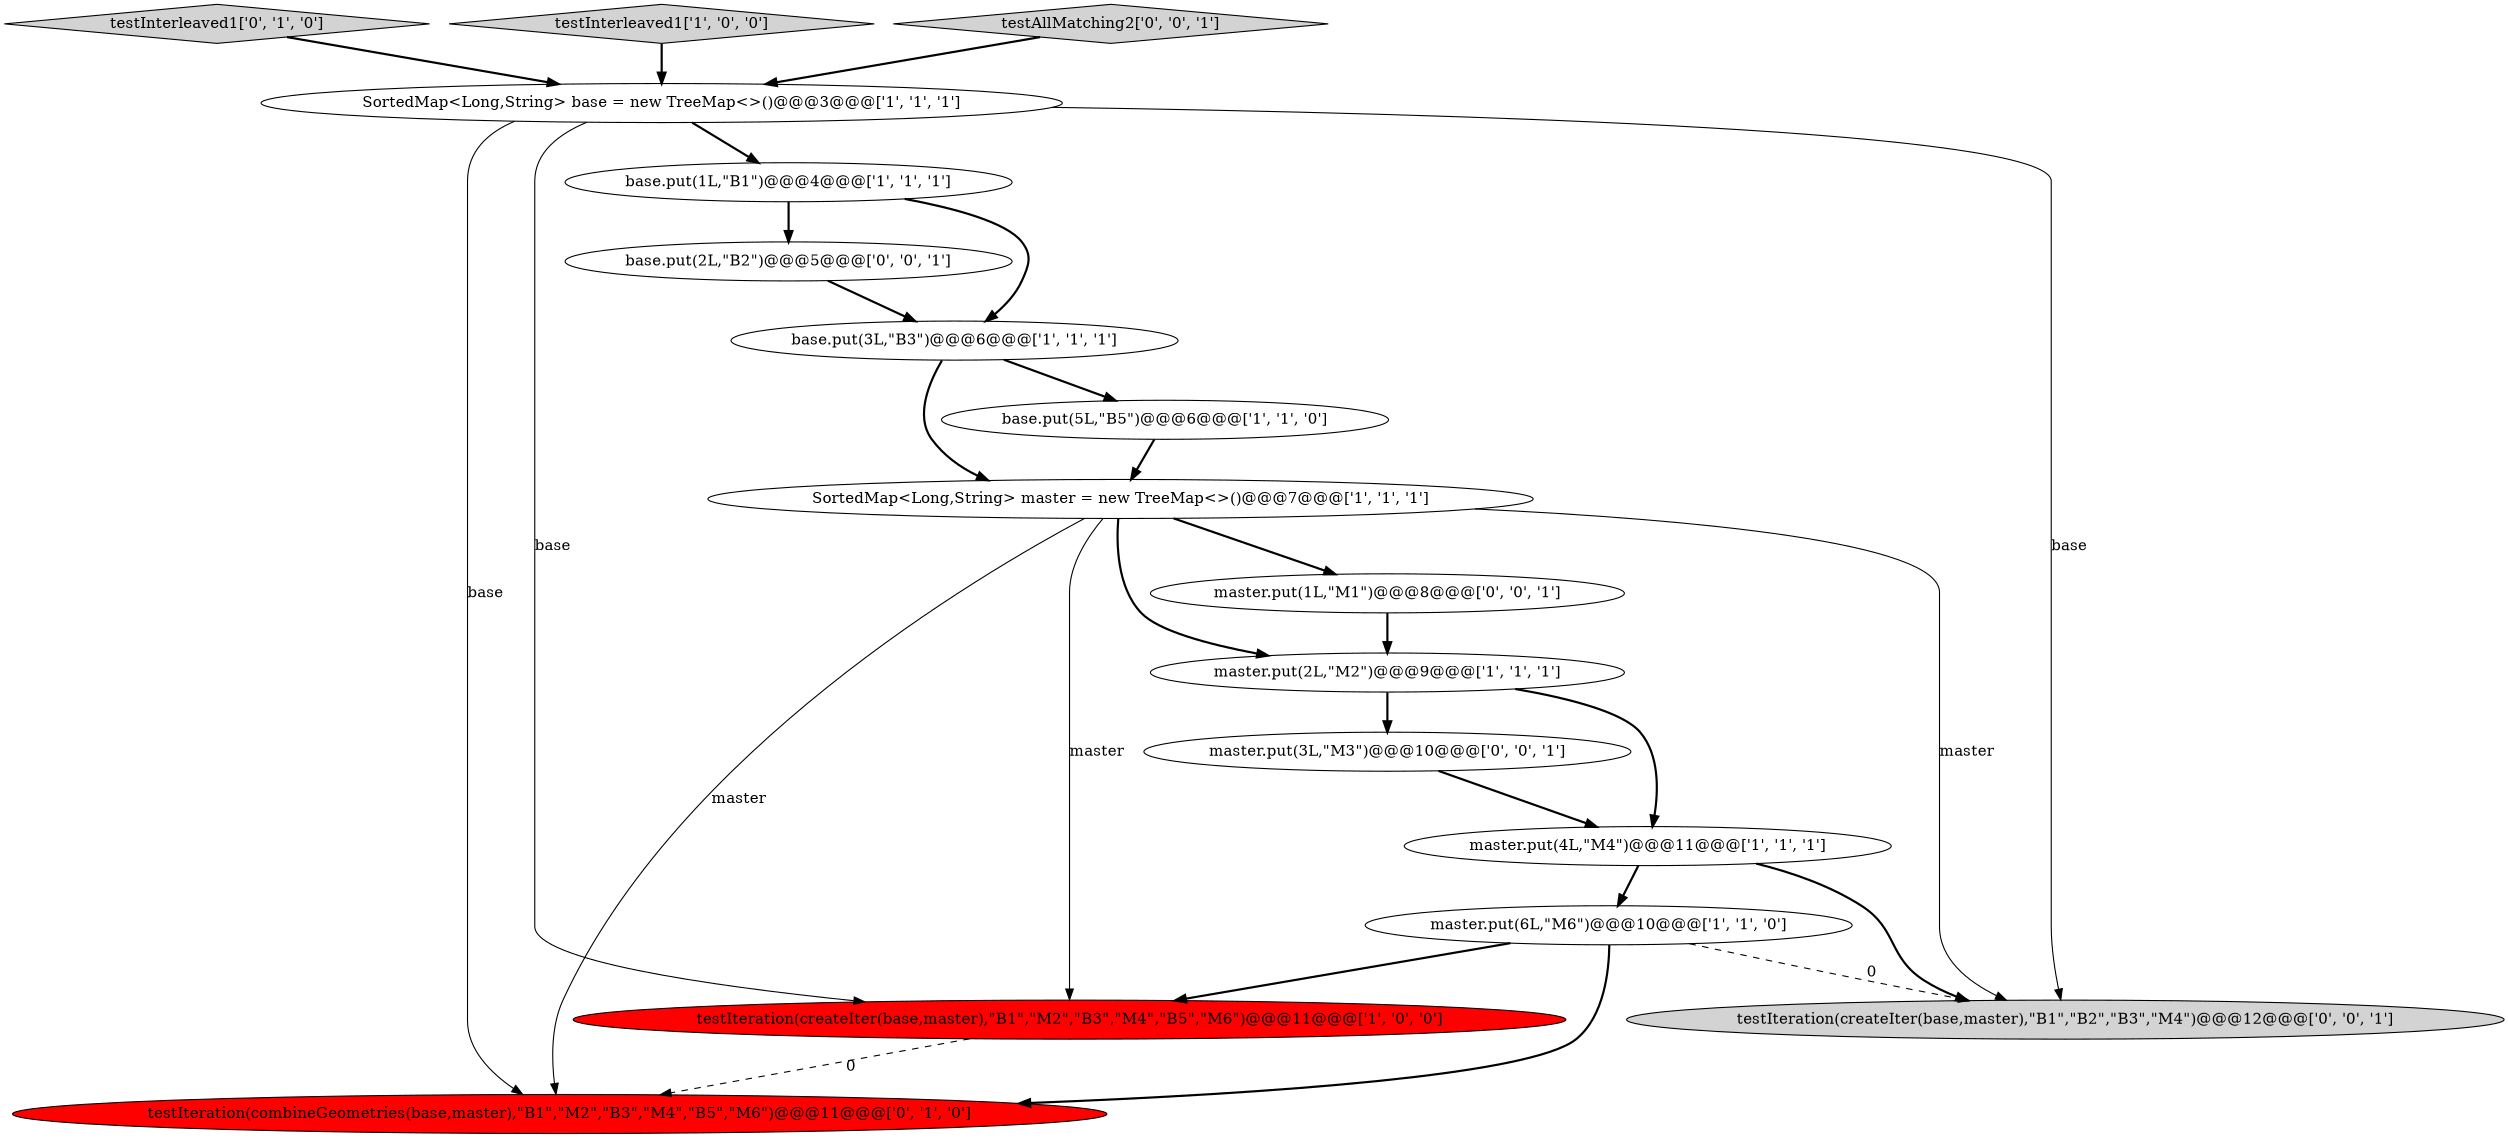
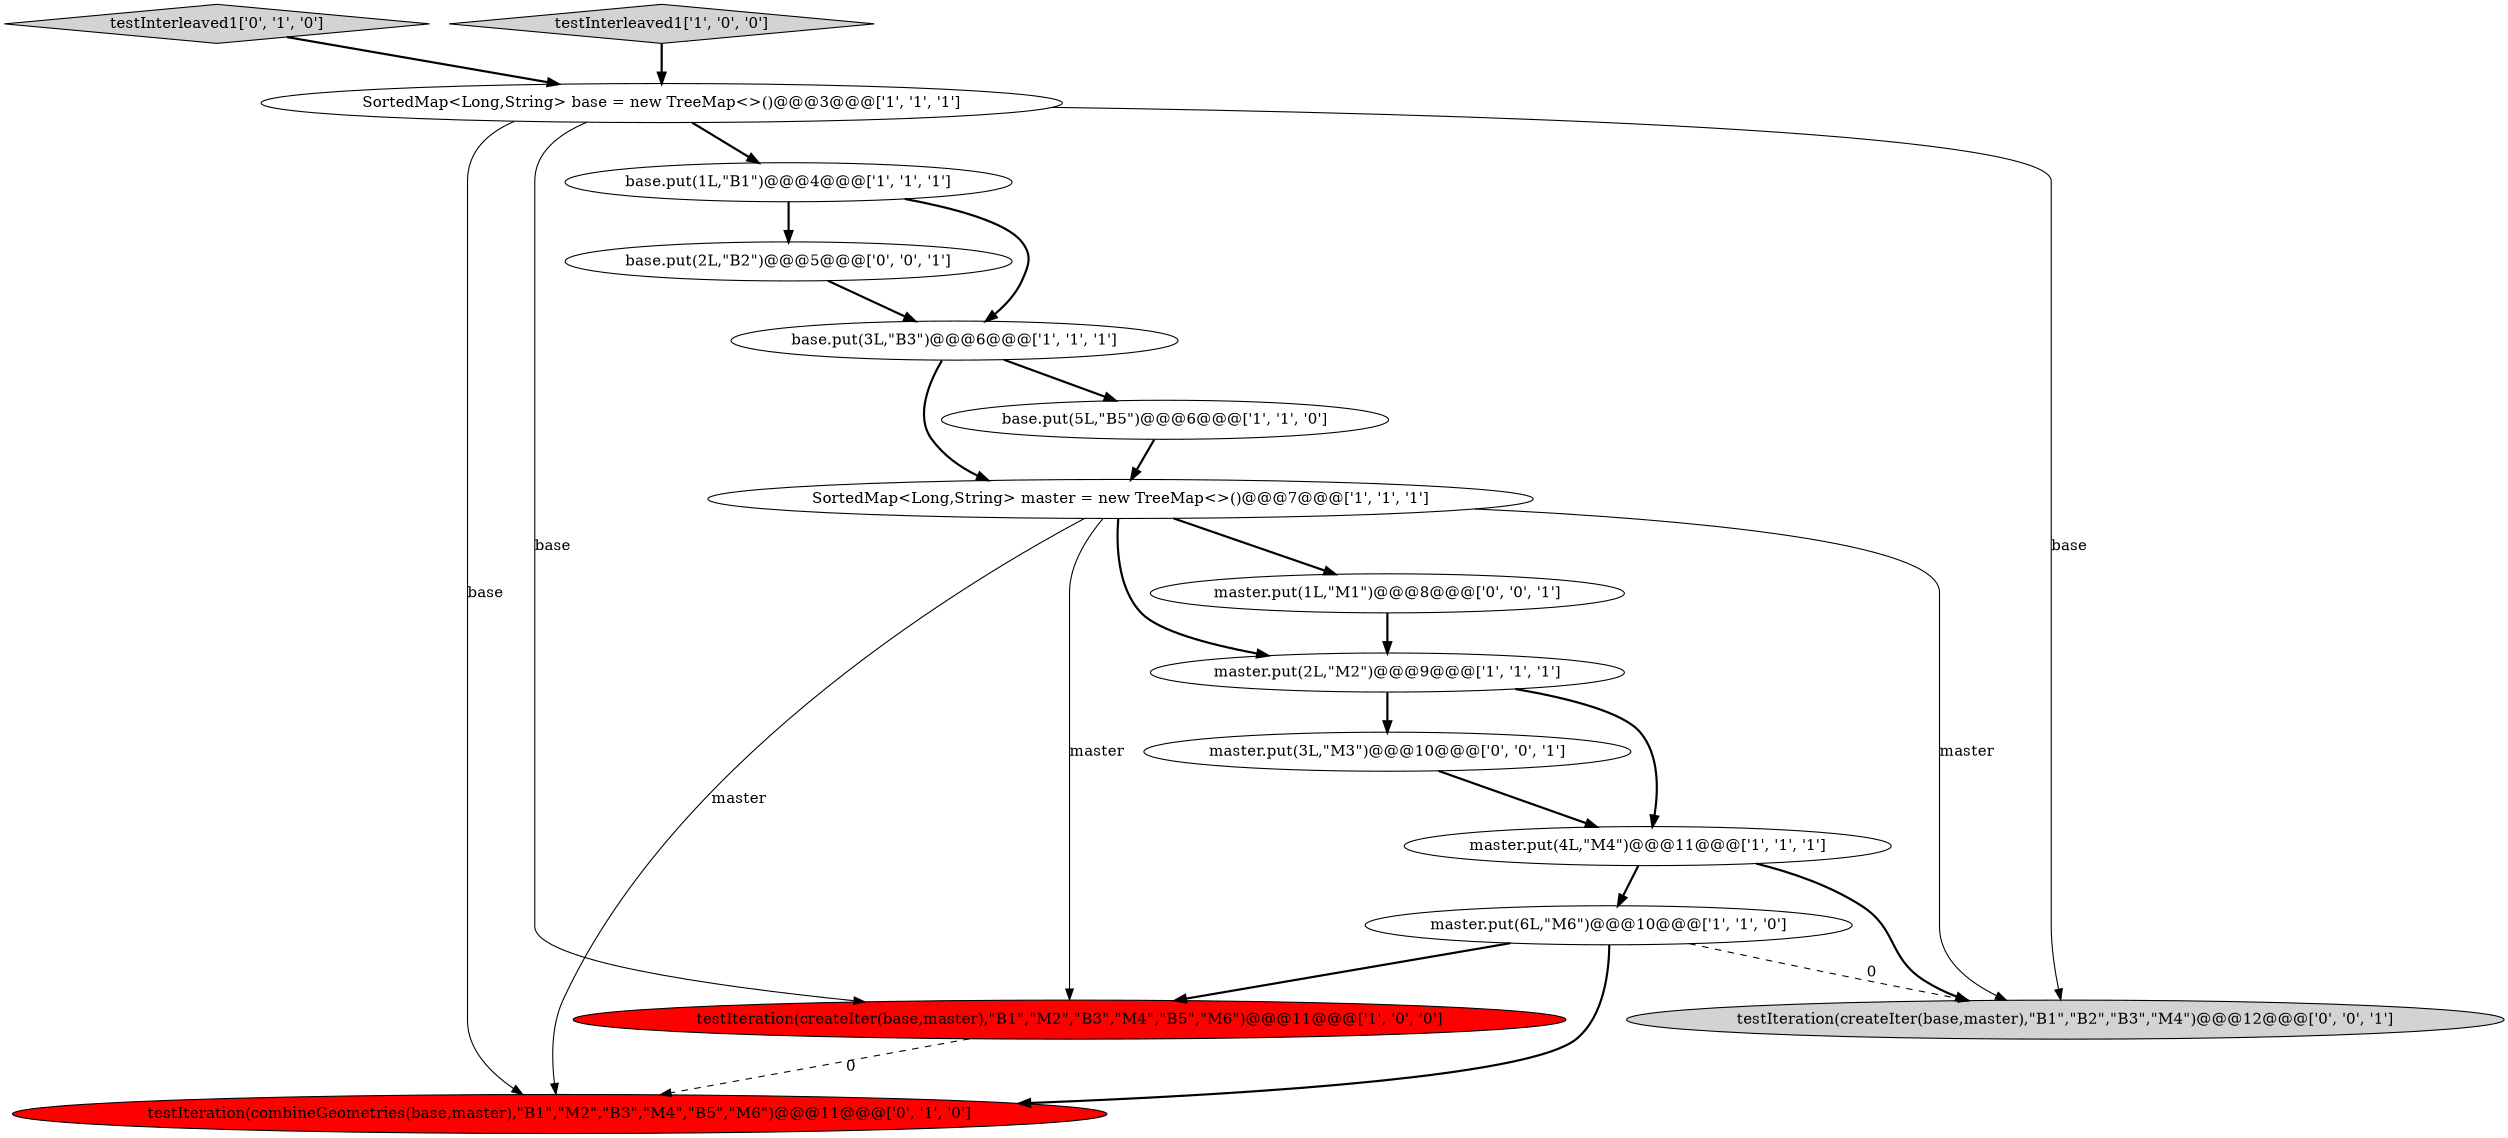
(1111, 24) -> none
